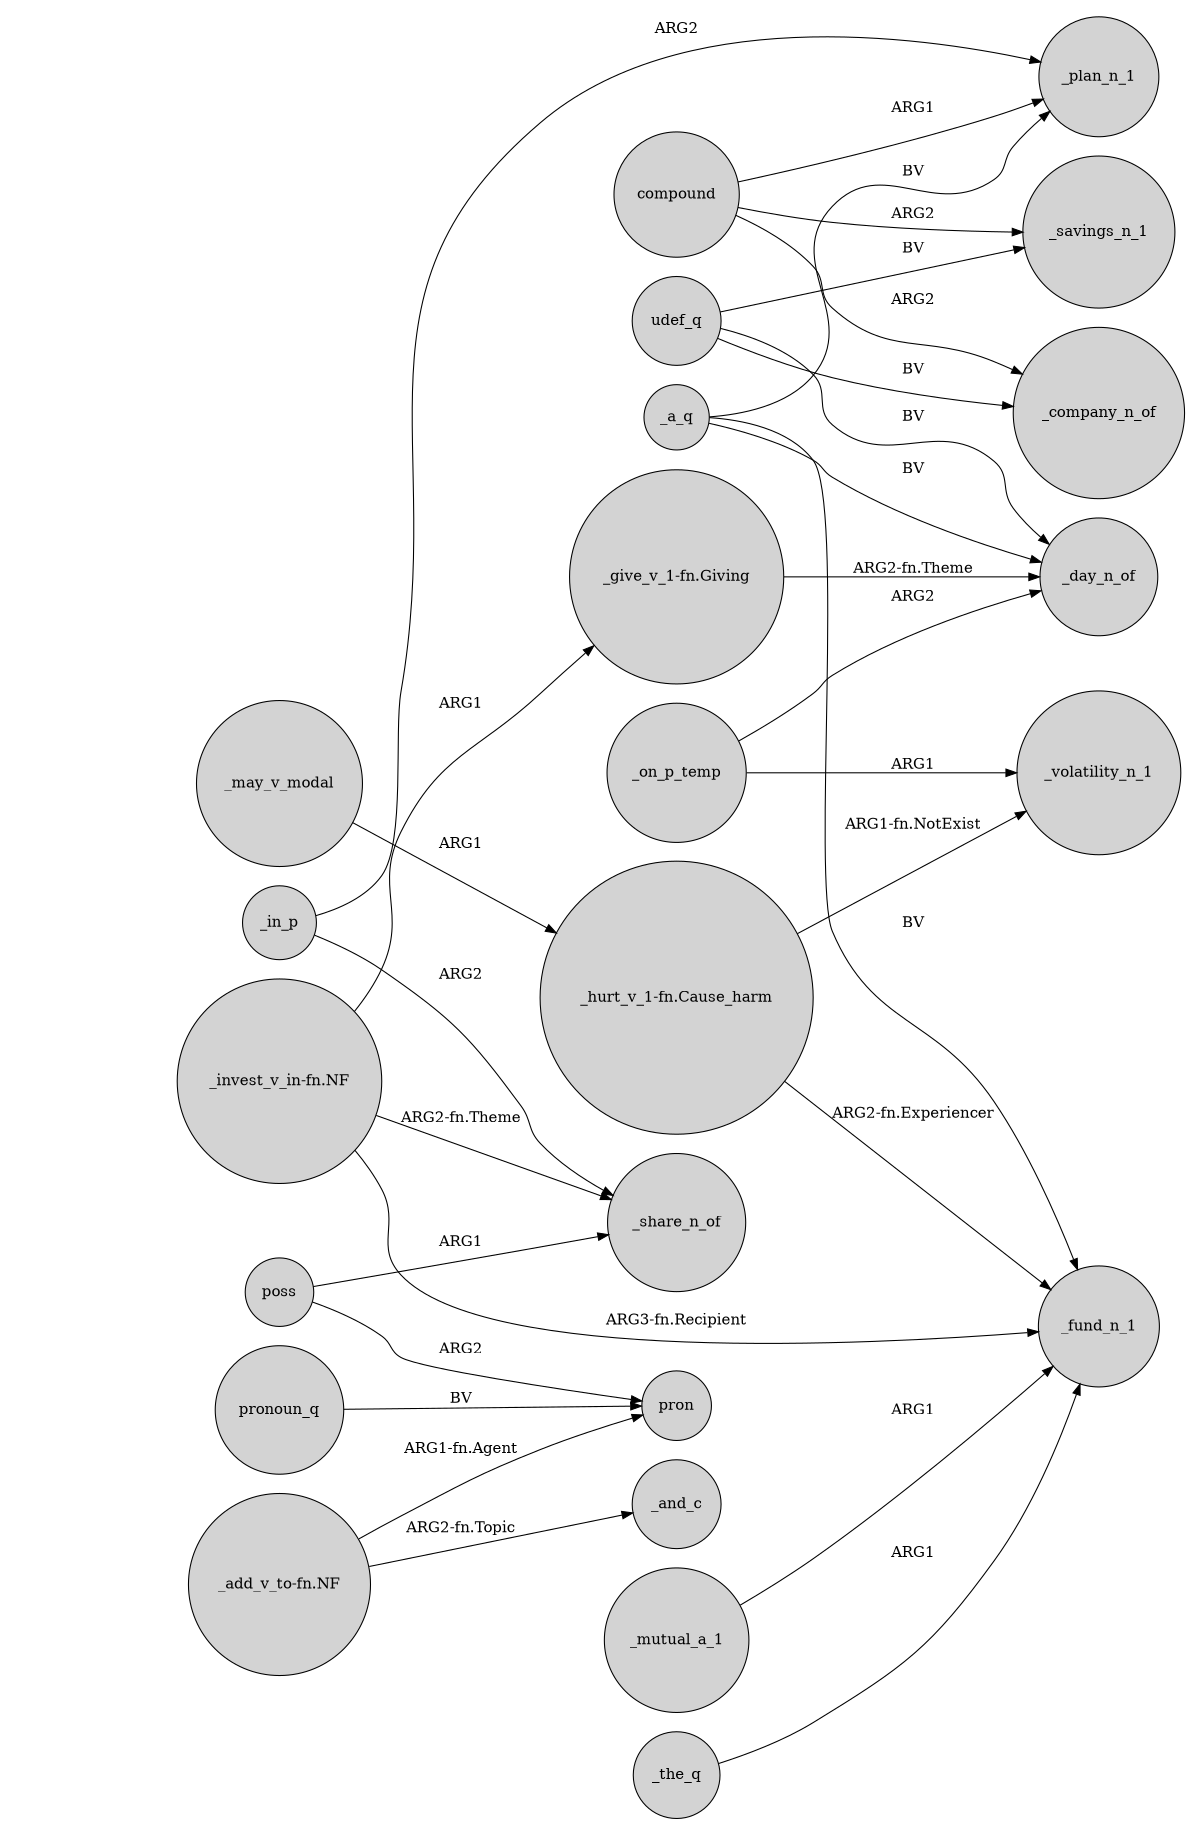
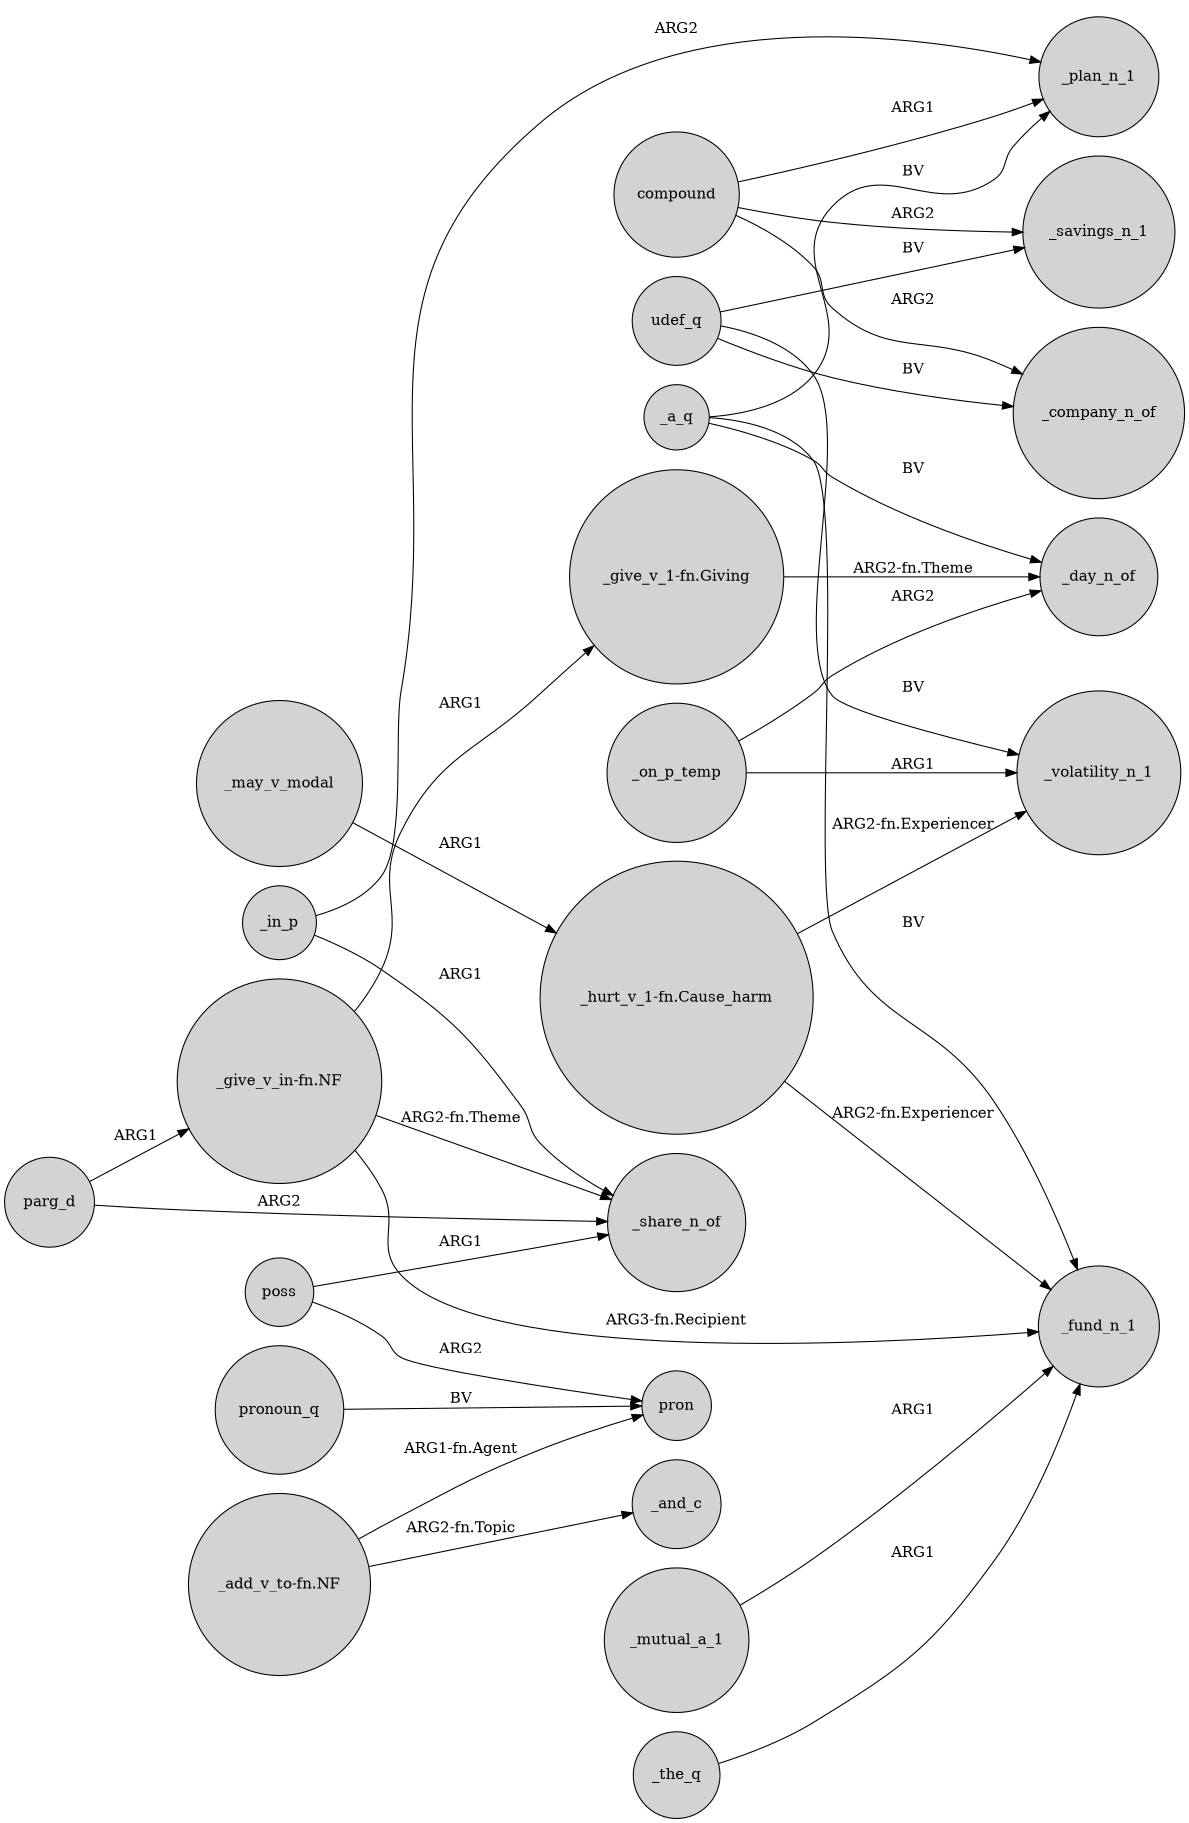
(879, 444) -> (820, 559)
(913, 825) -> (913, 825)
(461, 975) -> (461, 975)
(279, 1081) -> (279, 1081)
none -> (50, 1202)
